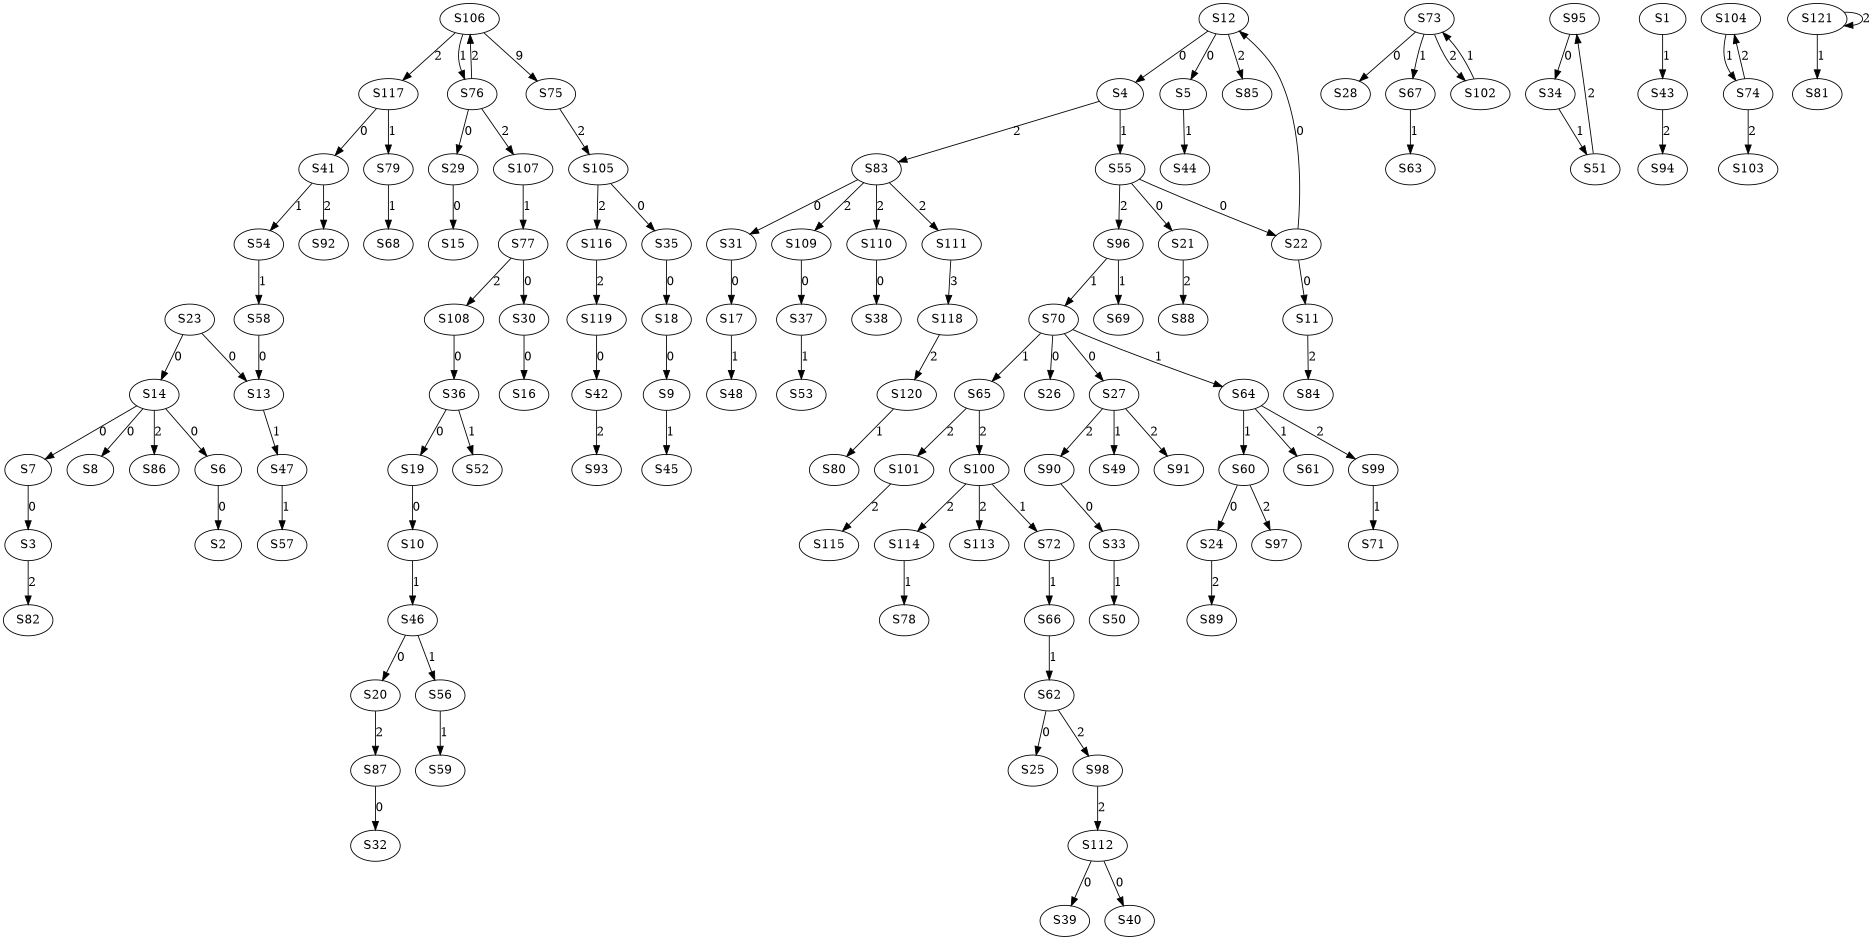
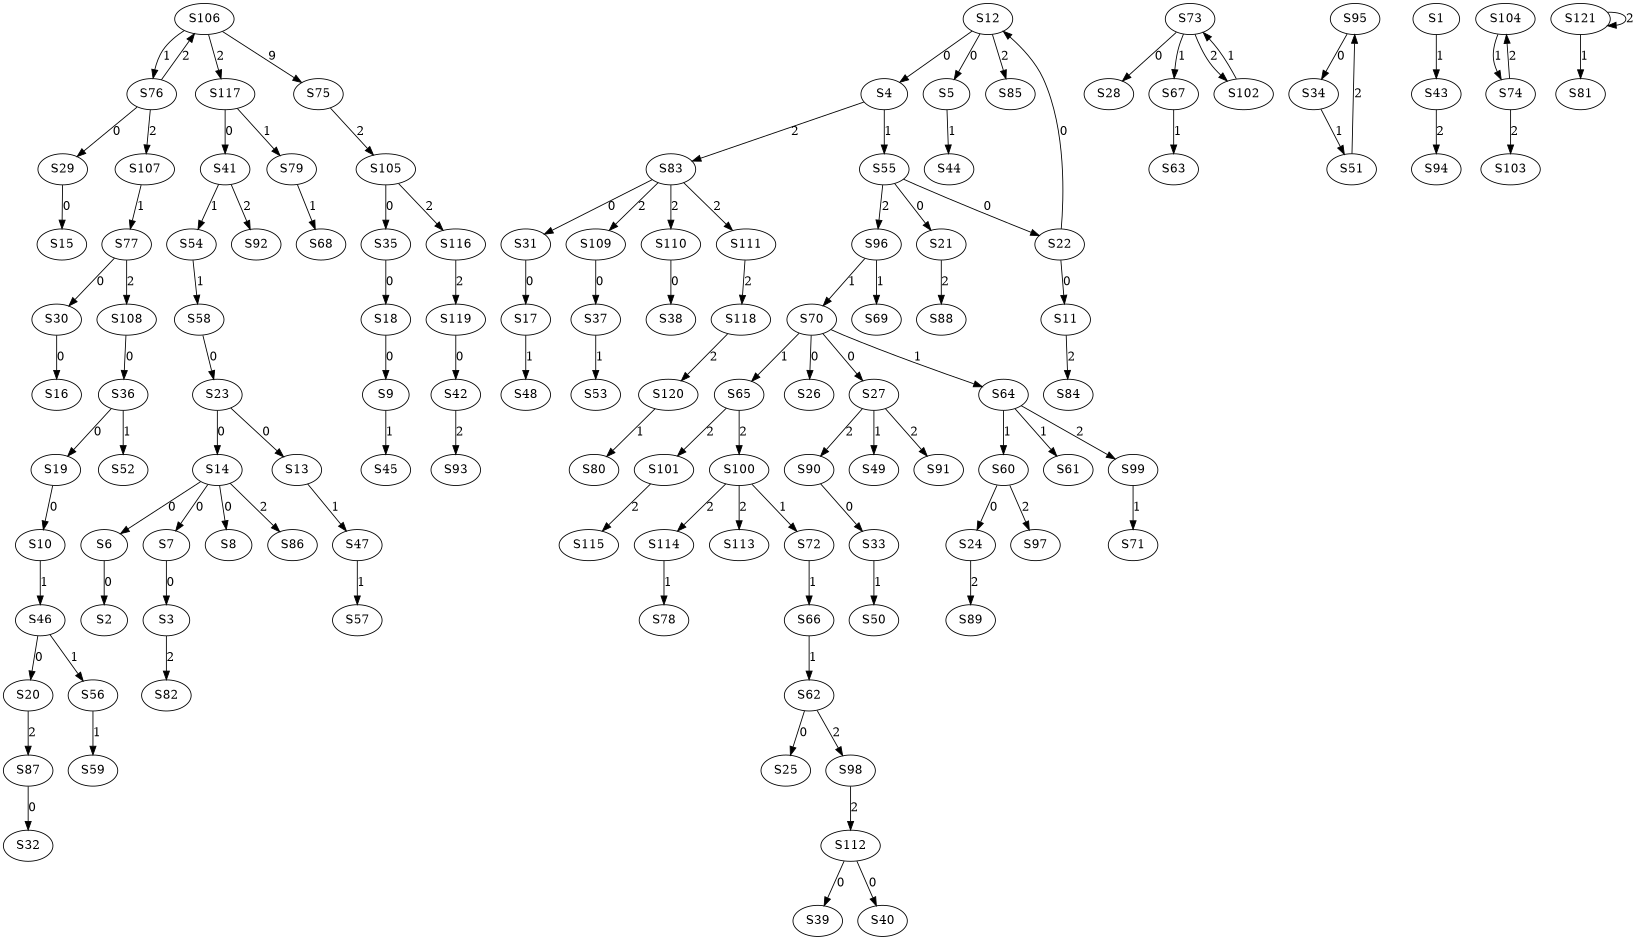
(954, 282) -> (749, 282)
(259, 353) -> (207, 353)
